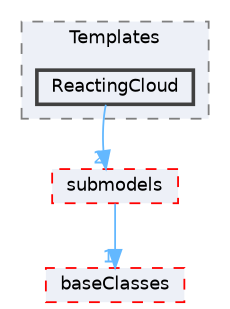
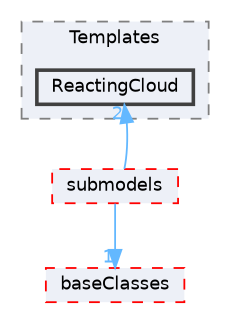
(103, 130) -> (127, 146)
